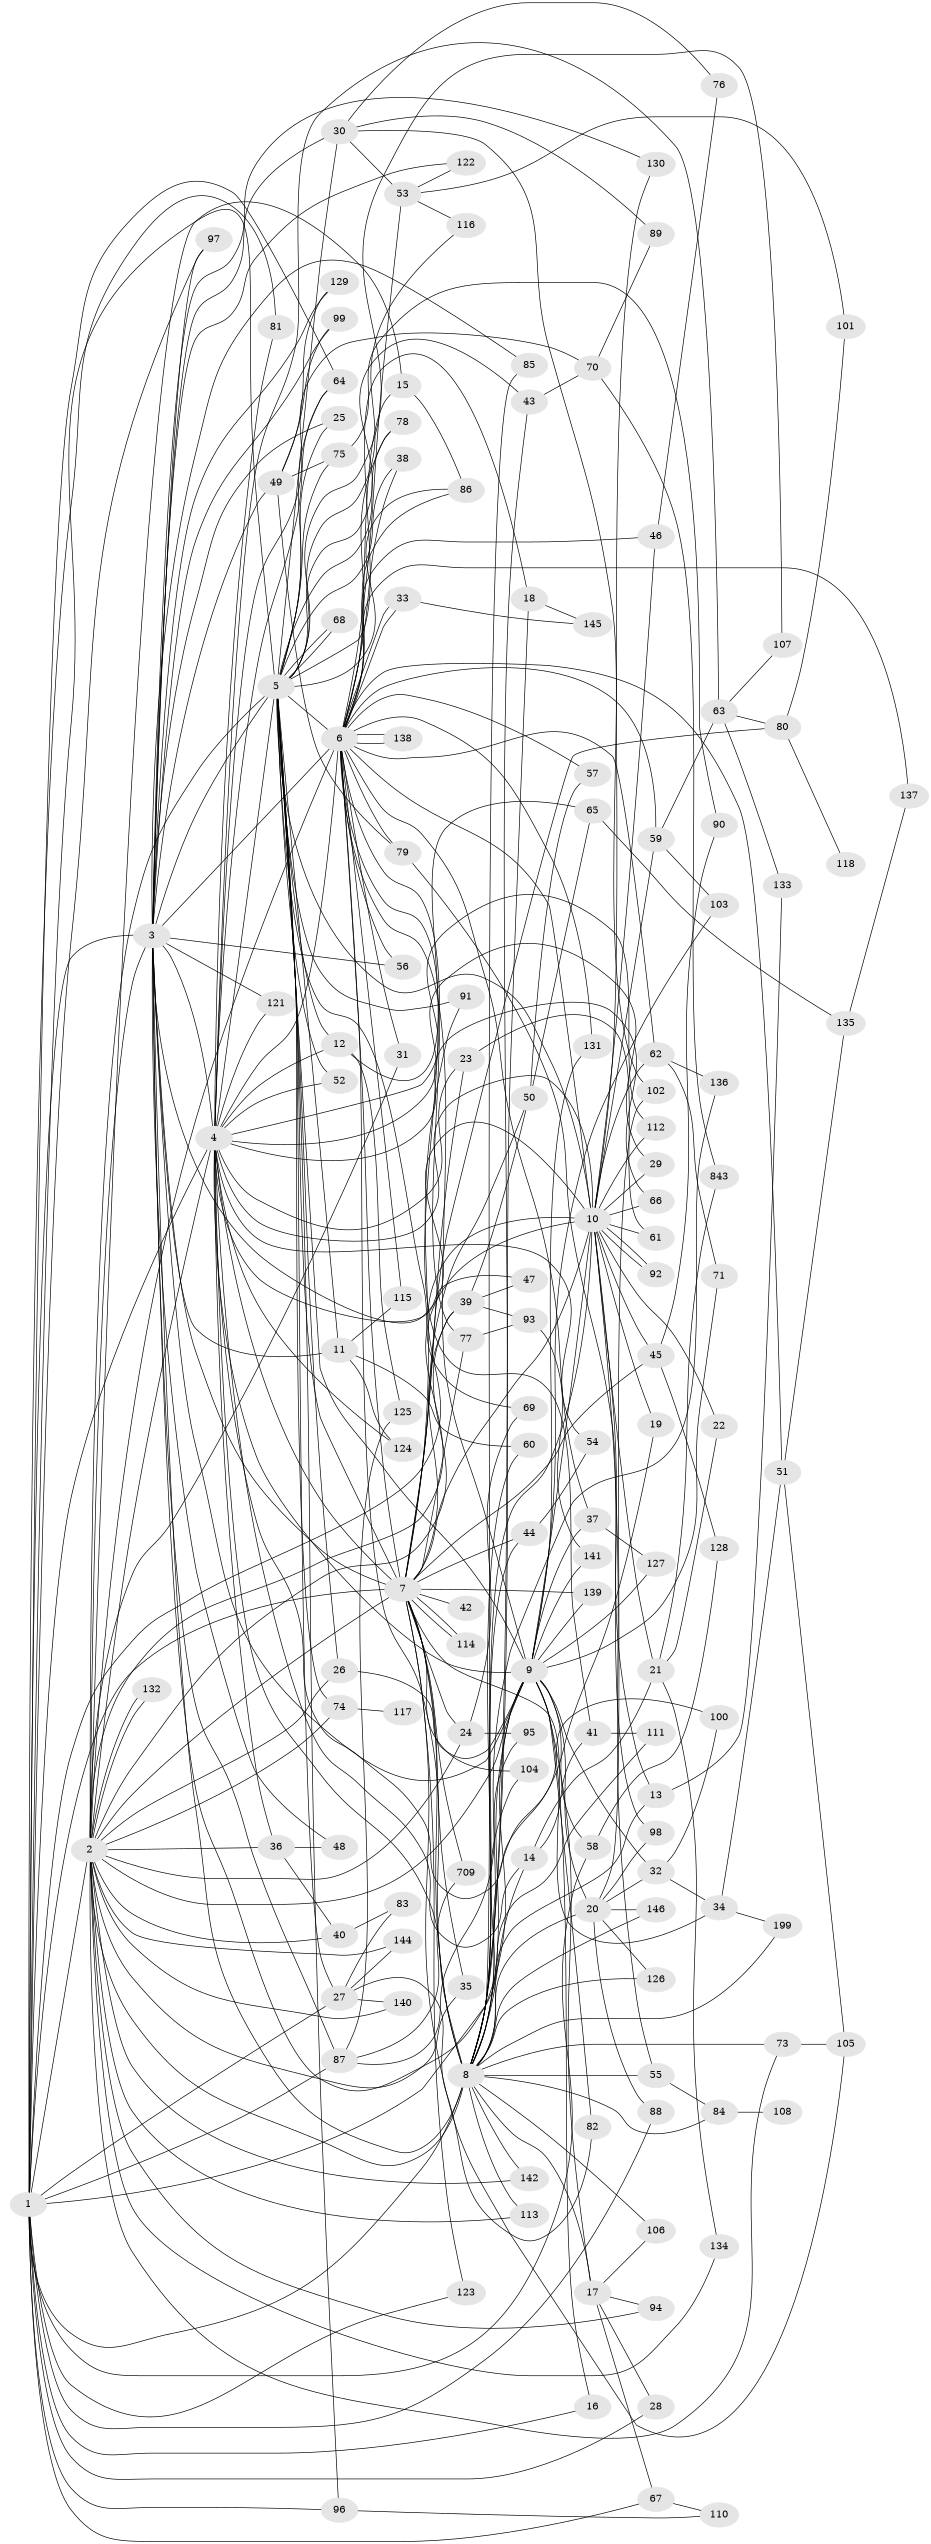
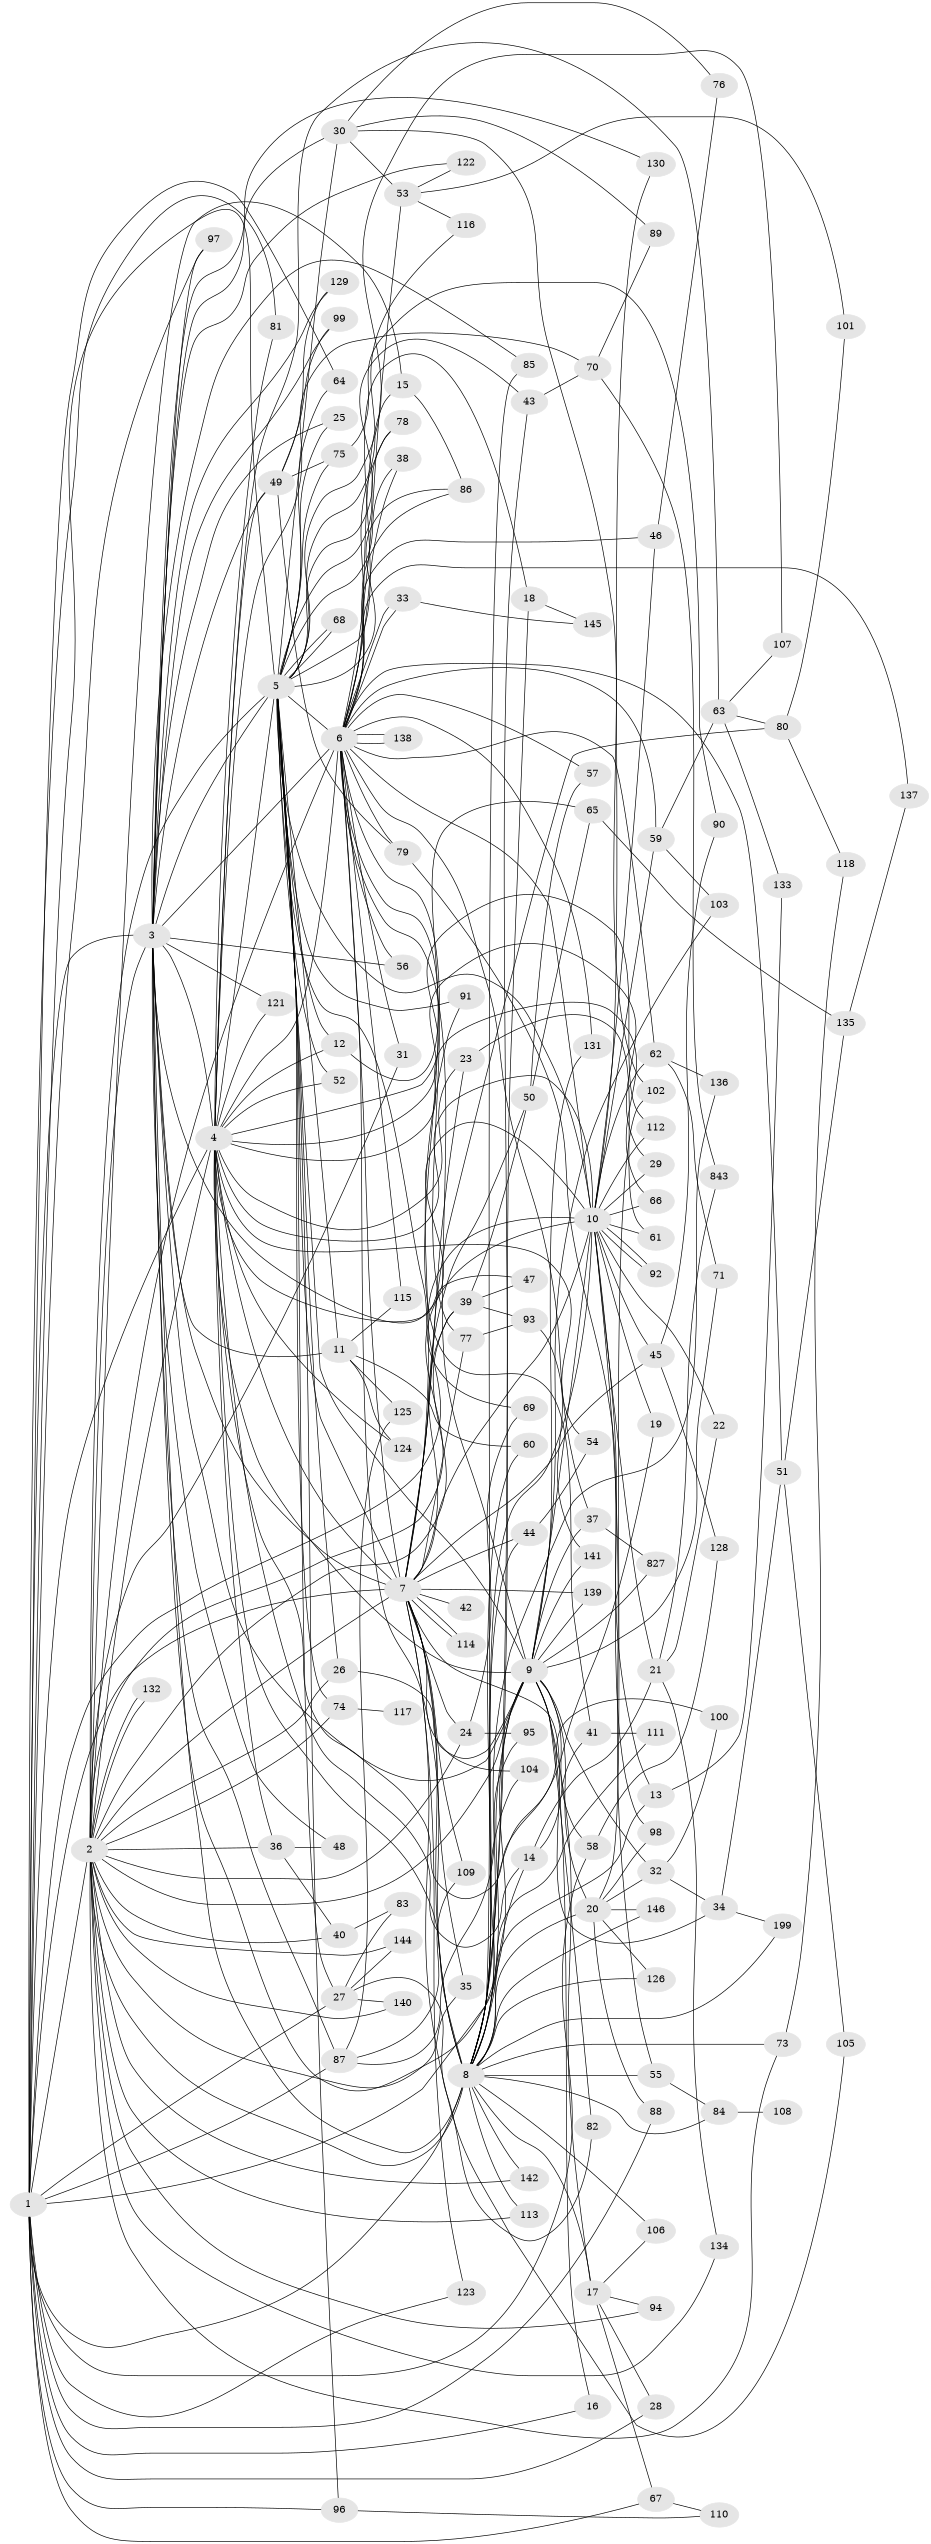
(244, 753) -> (228, 807)
(378, 1217) -> (371, 1381)
(656, 1564) -> (656, 1564)
(466, 1873) -> (466, 1873)
(814, 2044) -> (818, 1455)
